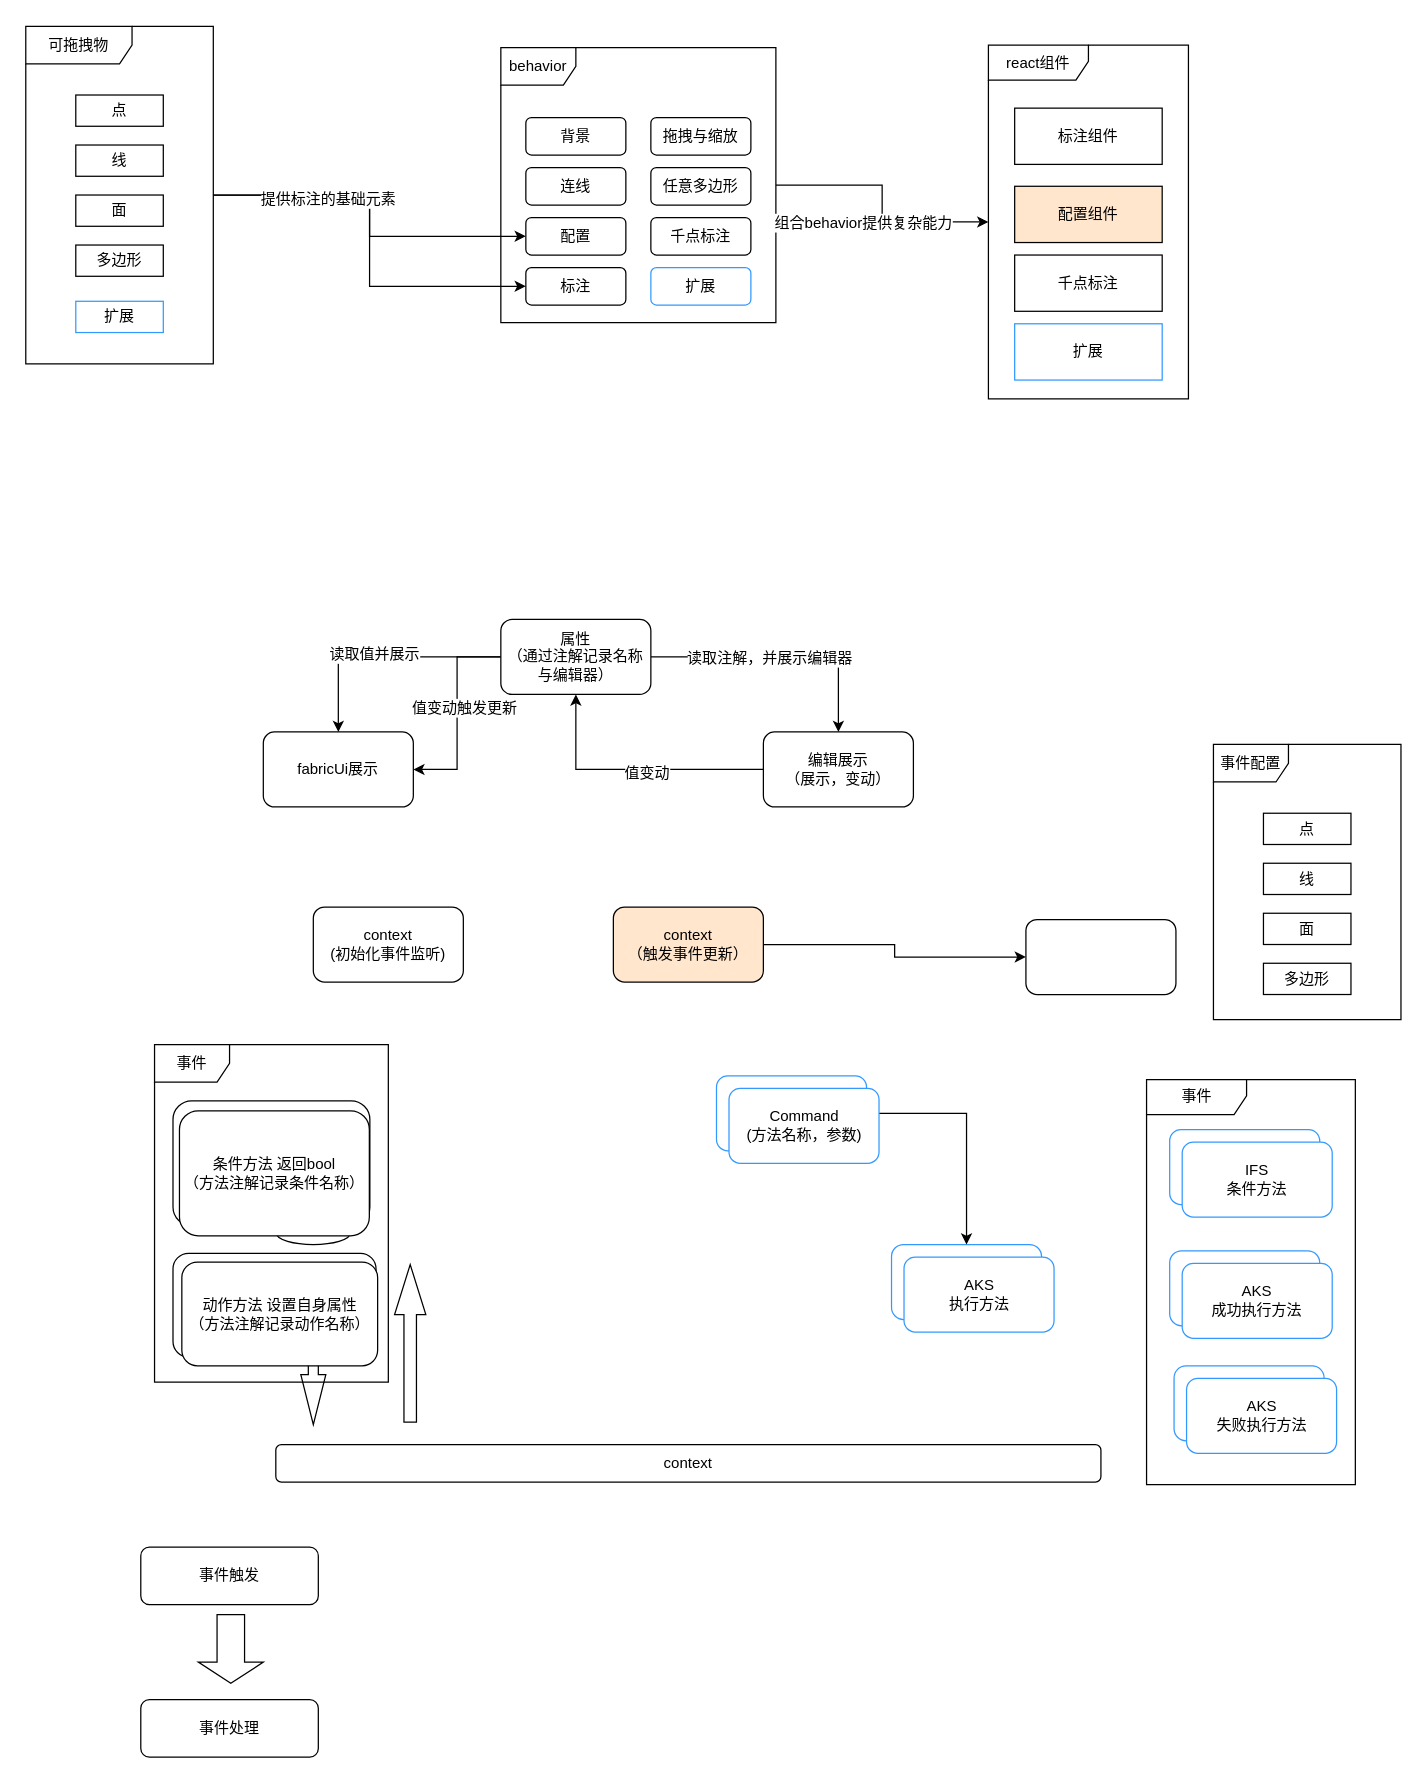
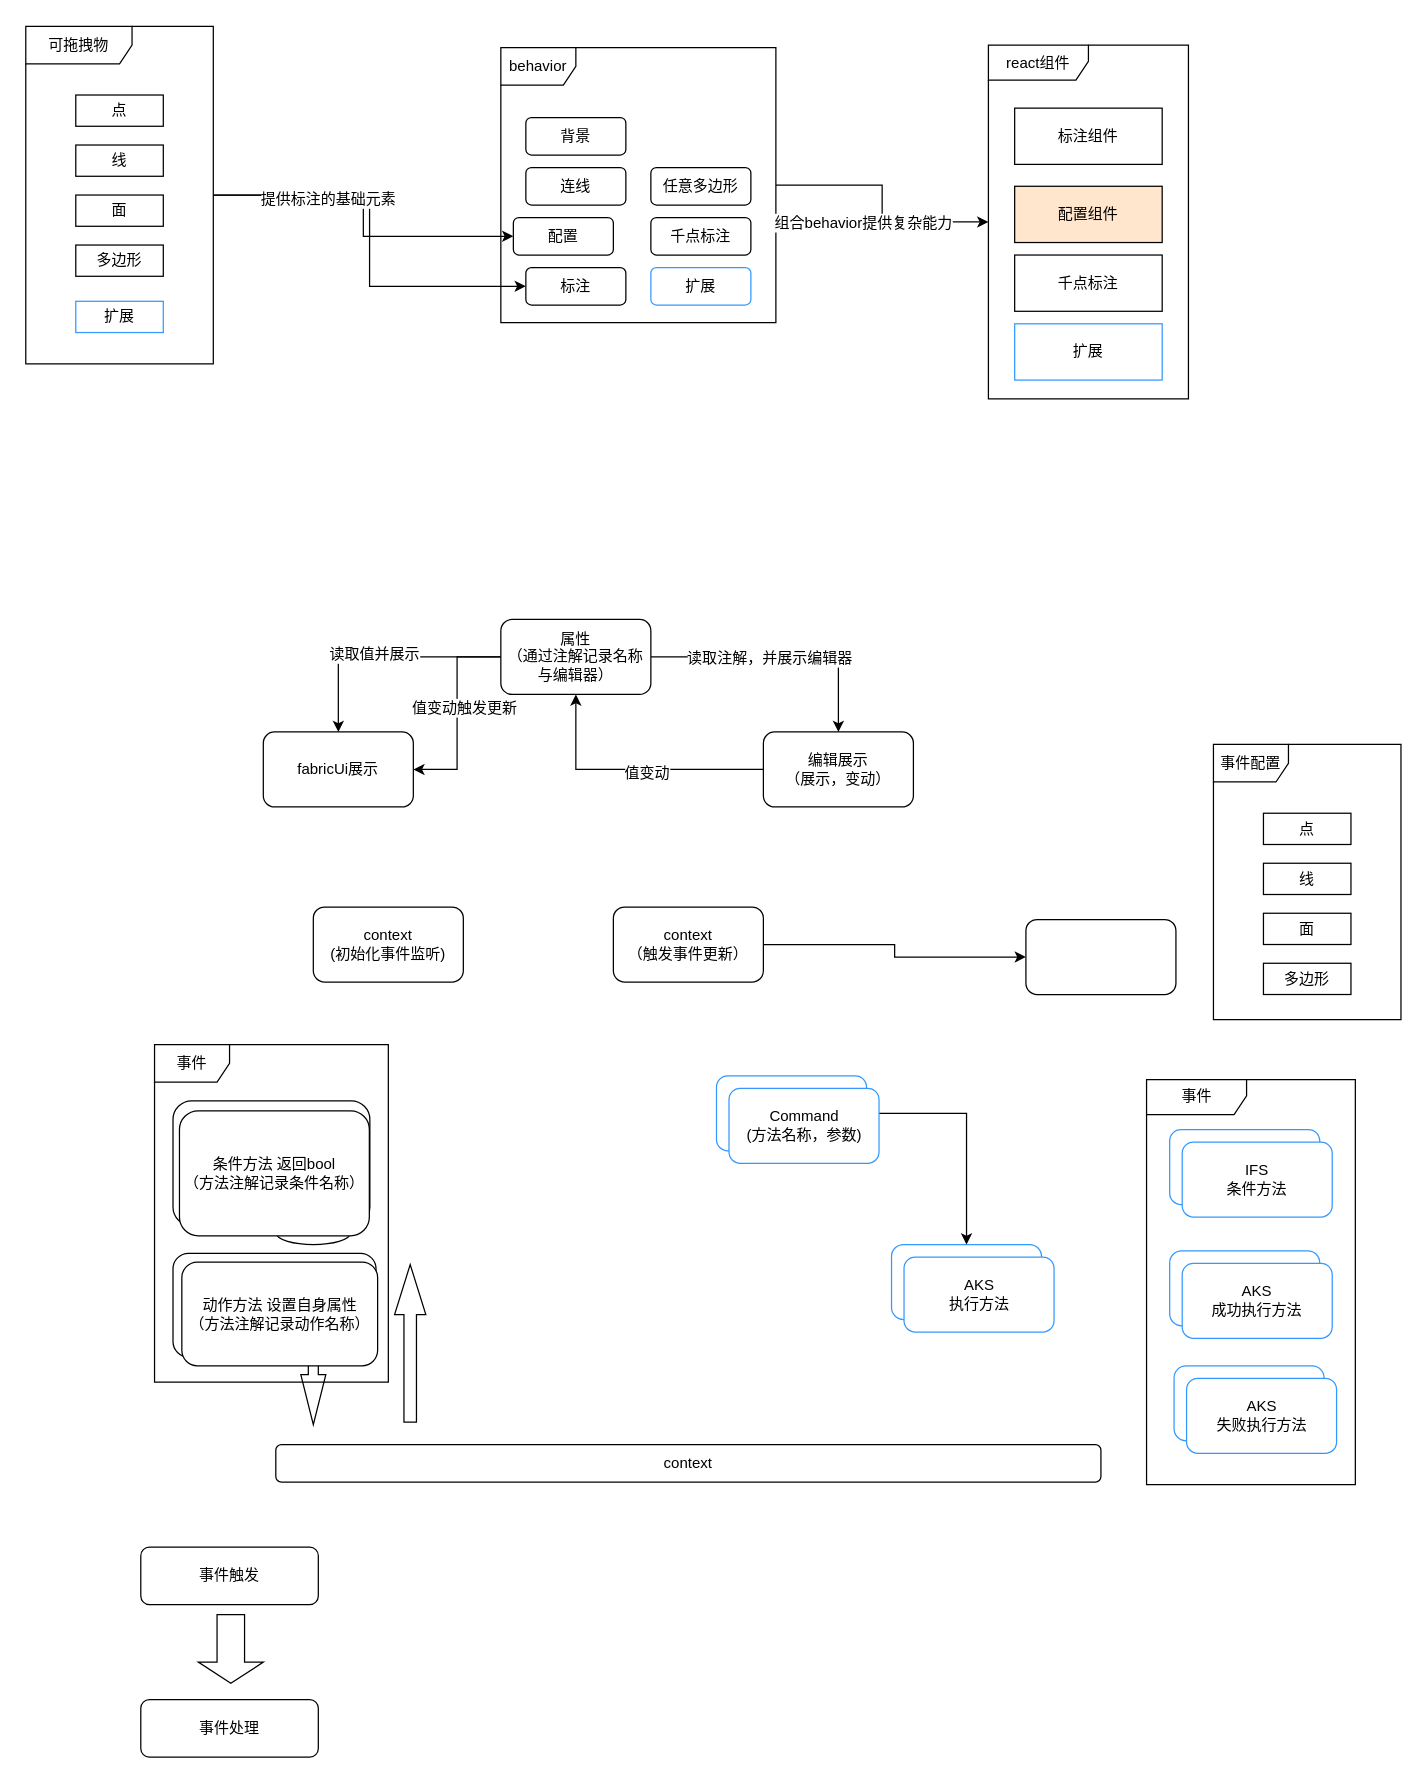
(701, 136) -> none
(576, 236) -> (563, 236)
(688, 944) -> (688, 944)
